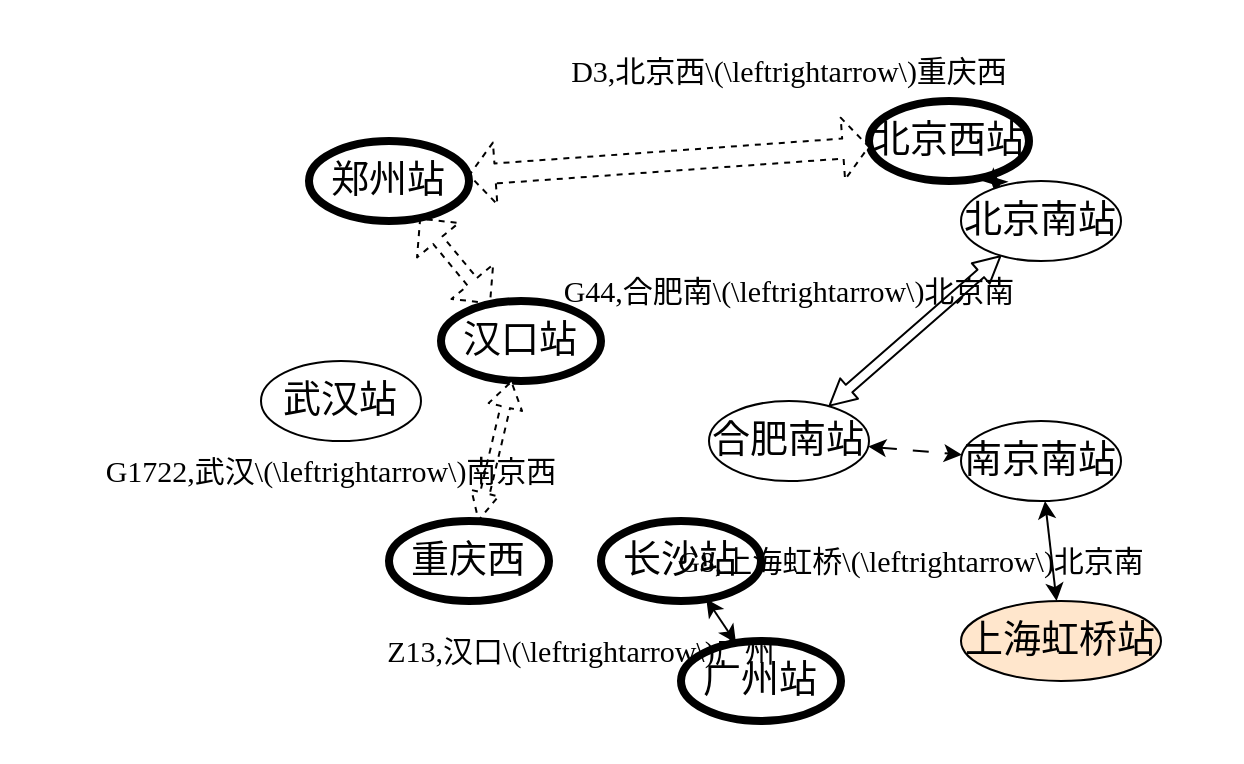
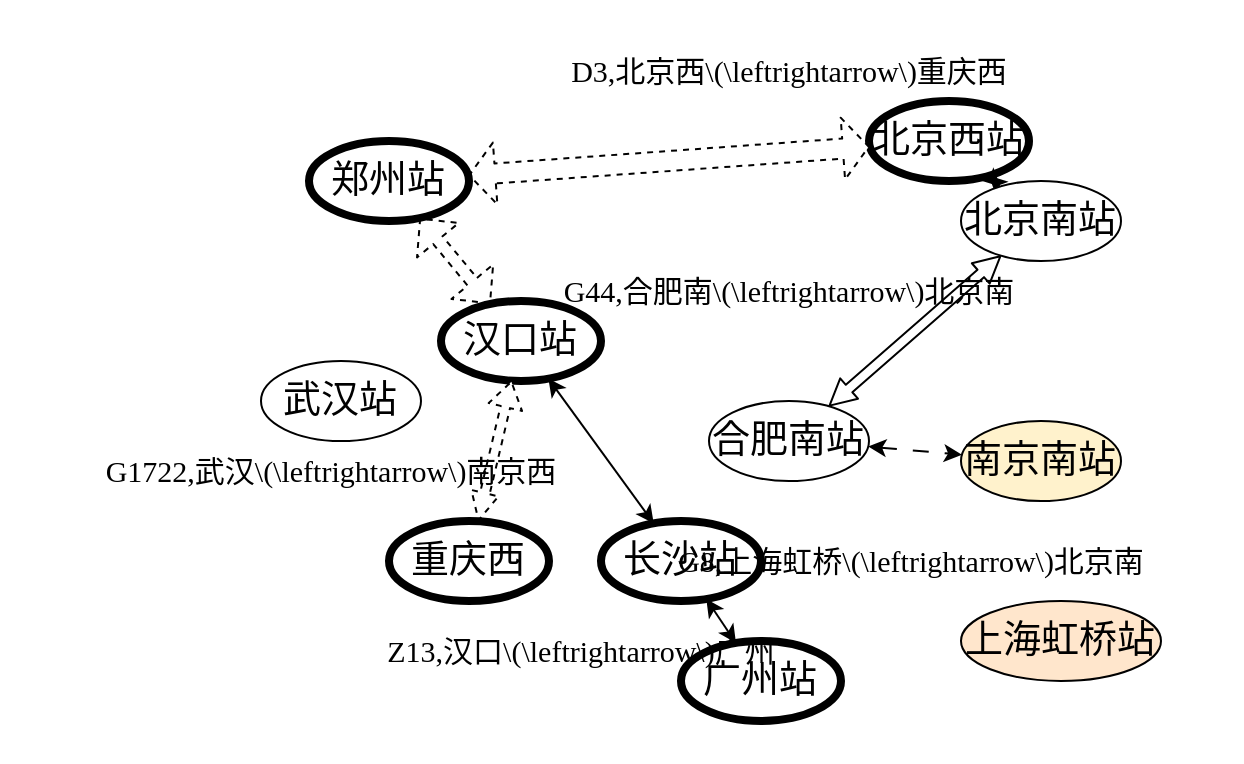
none -> (601, 451)
(1041, 461) -> (1041, 461)
(1051, 550) -> none
